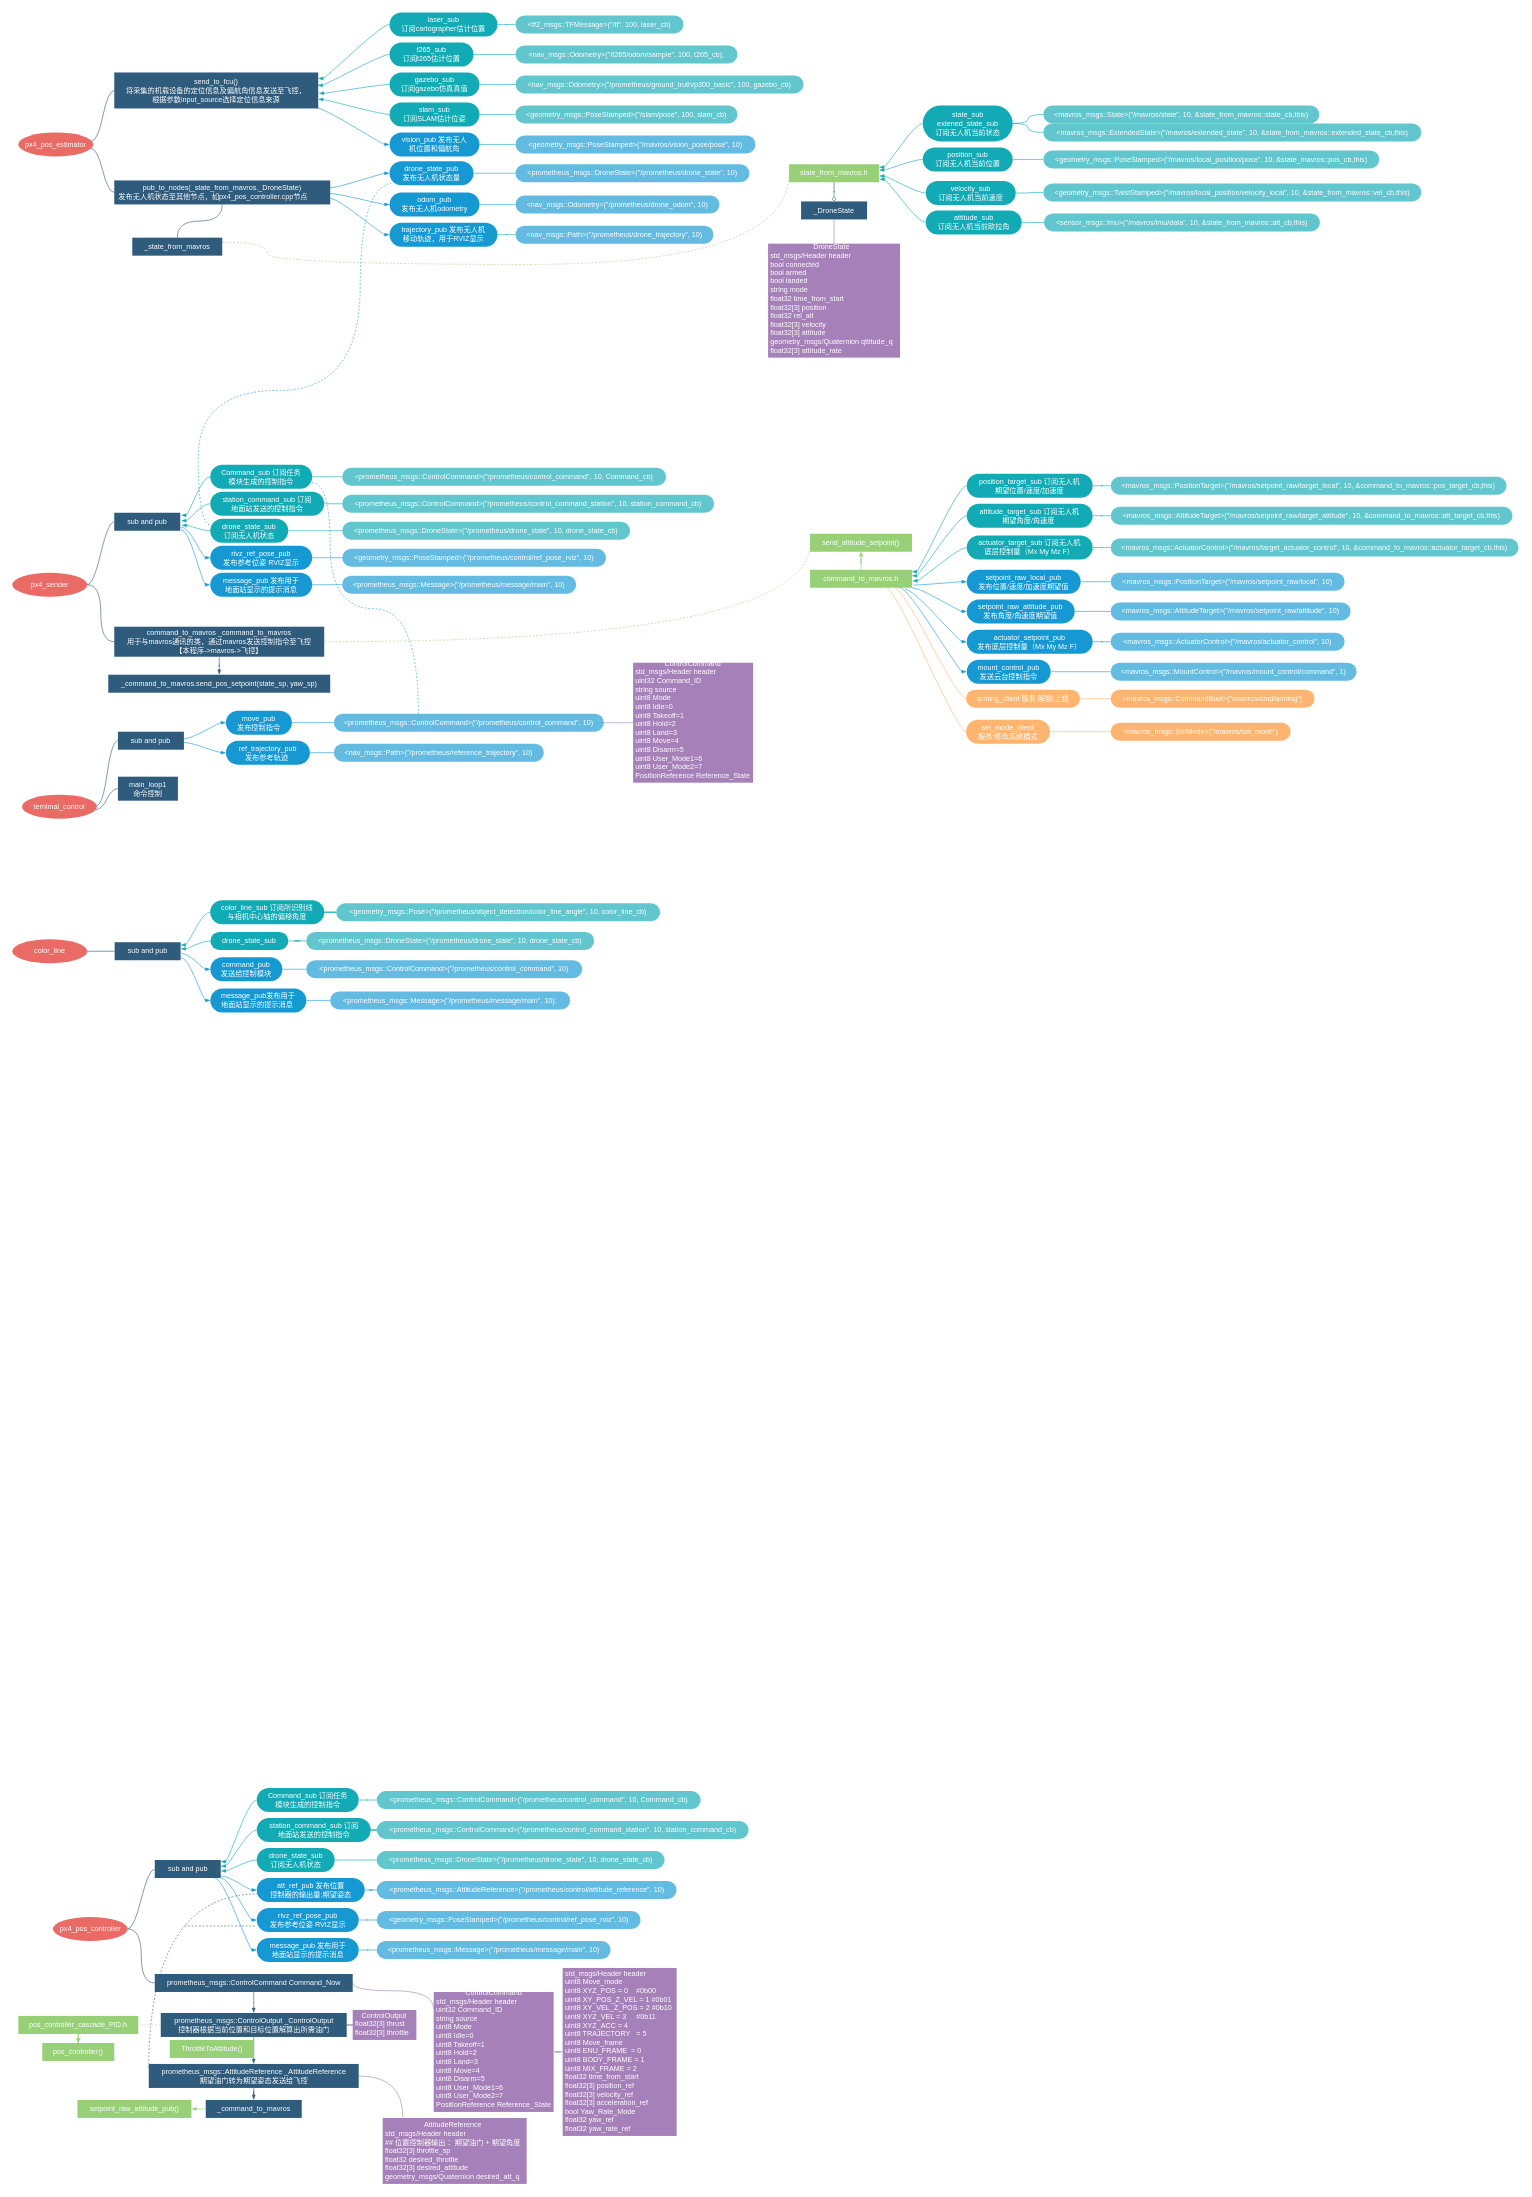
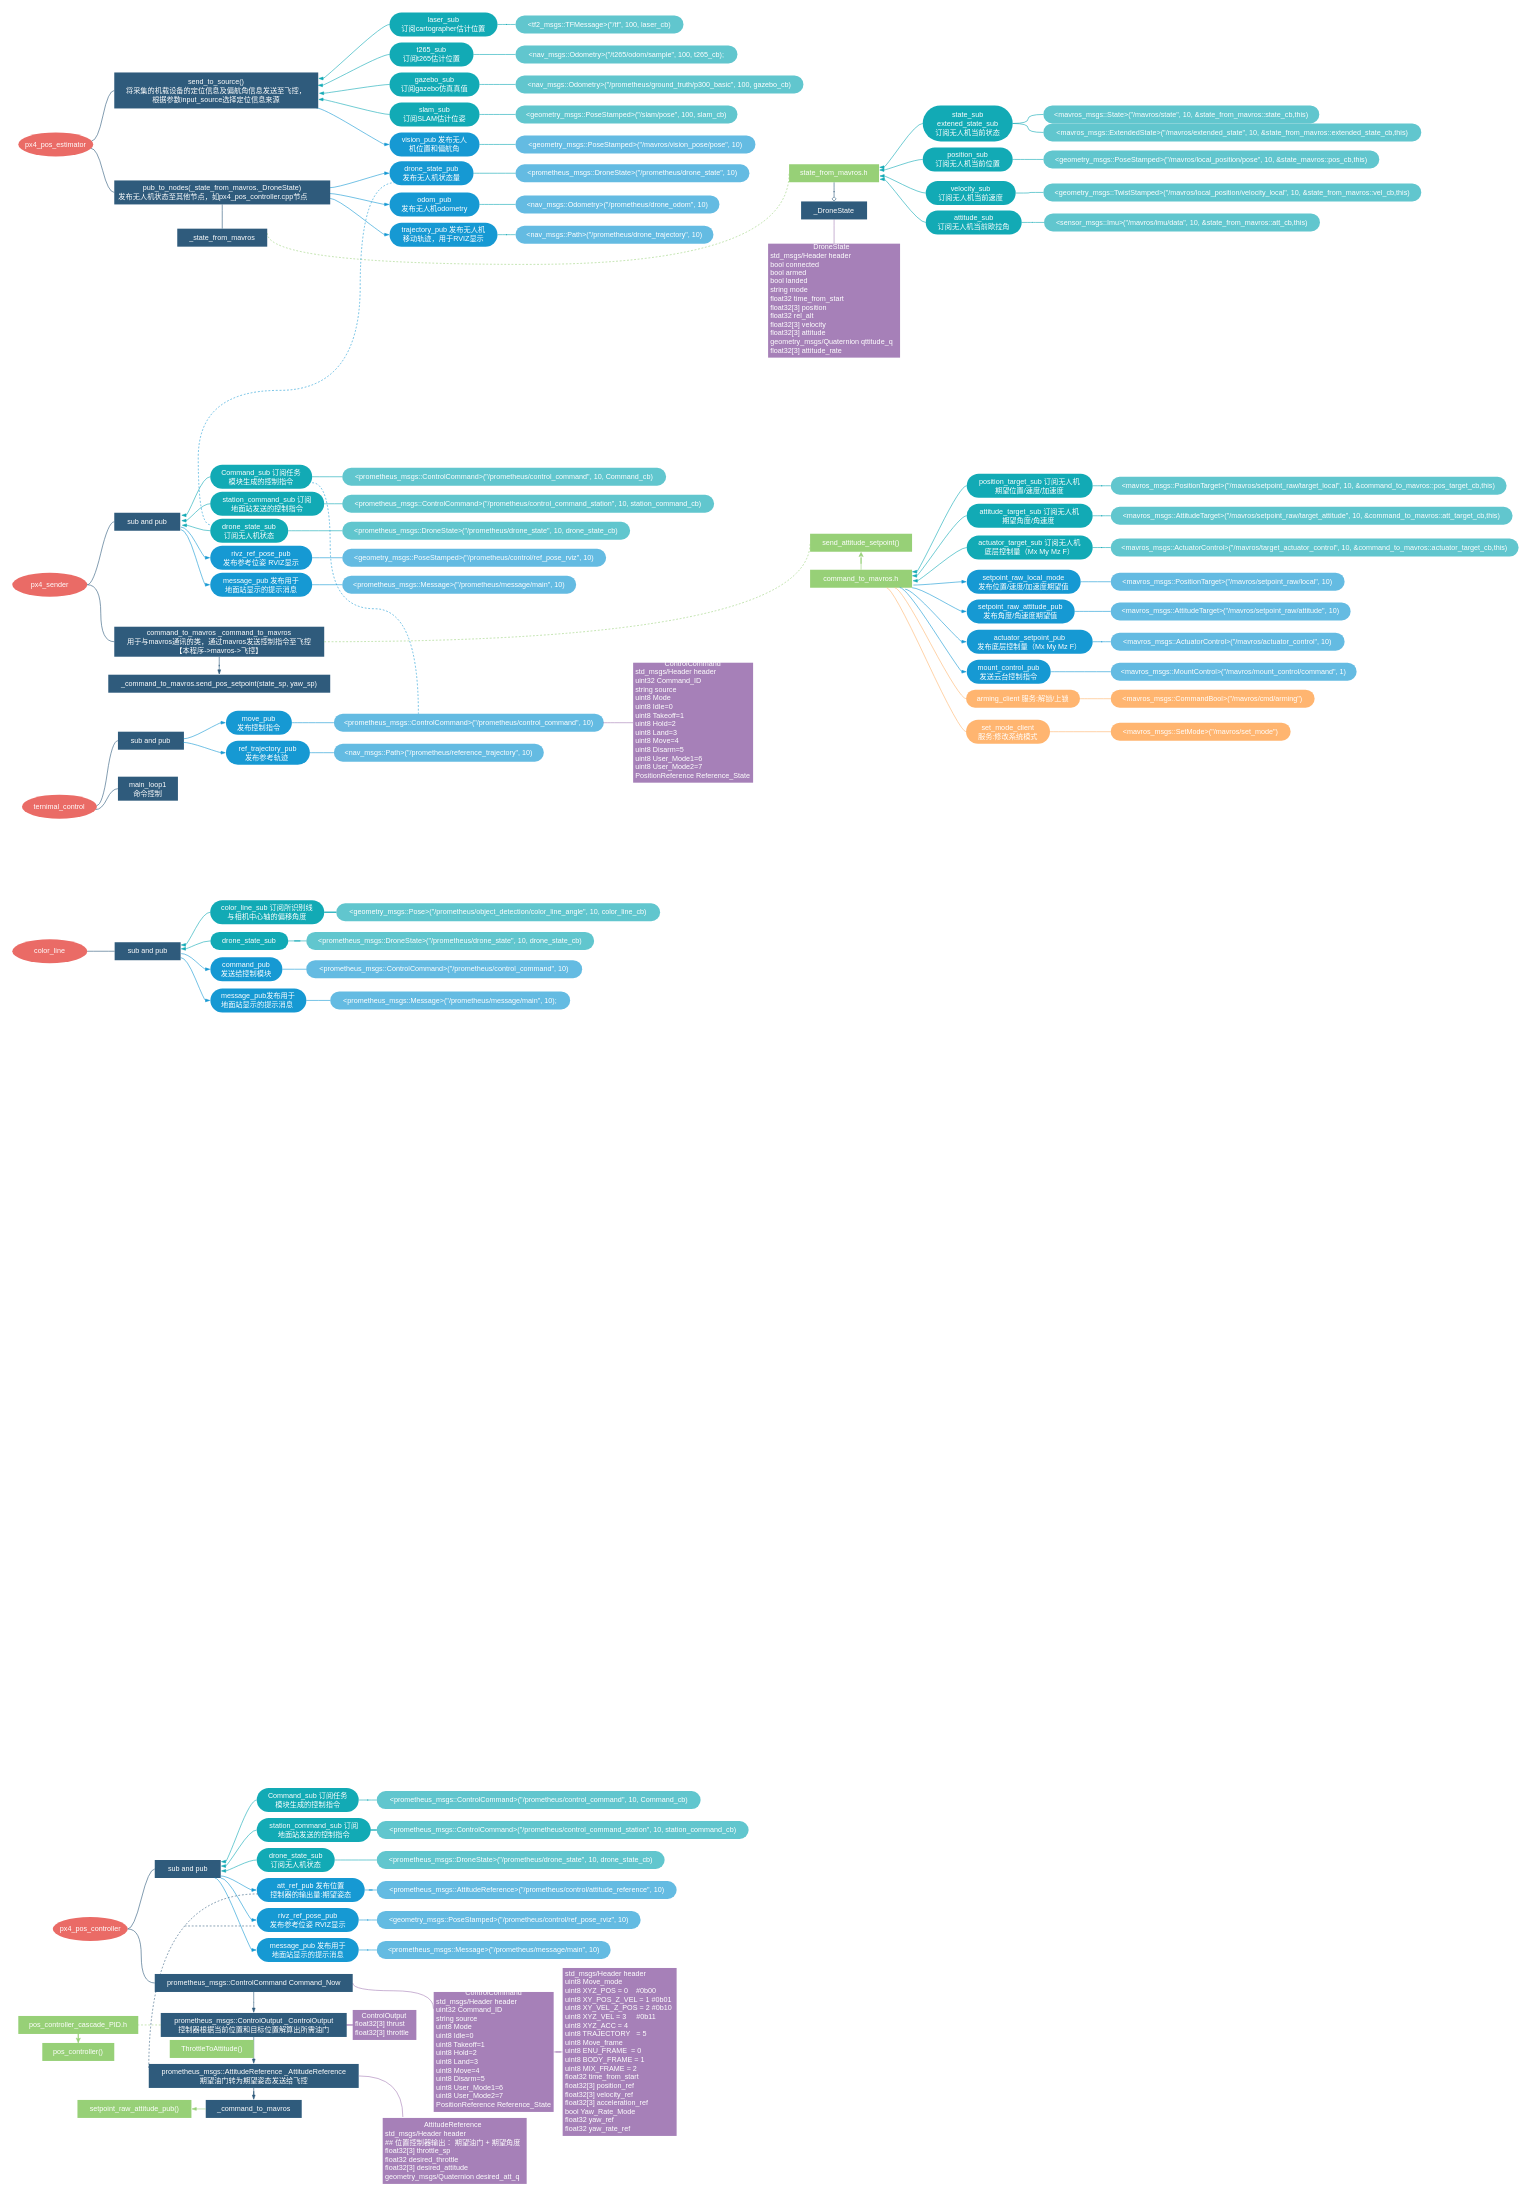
(216, 90) -> (216, 90)
(177, 247) -> (222, 238)
(1024, 582) -> (1024, 582)
